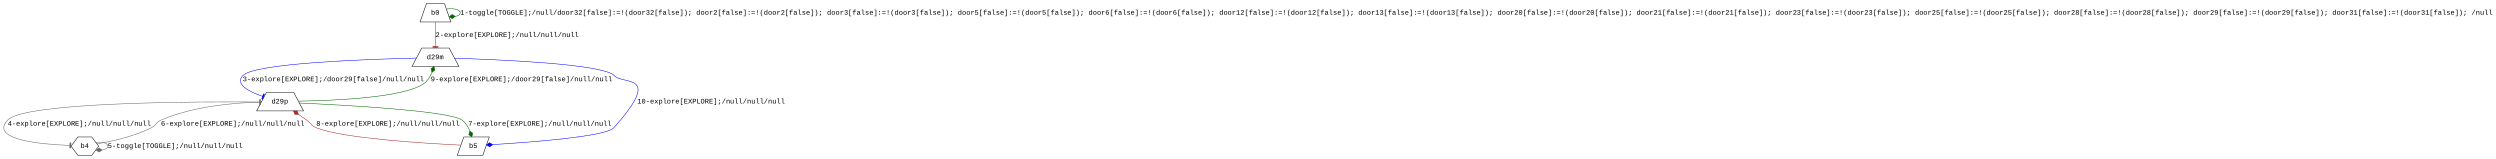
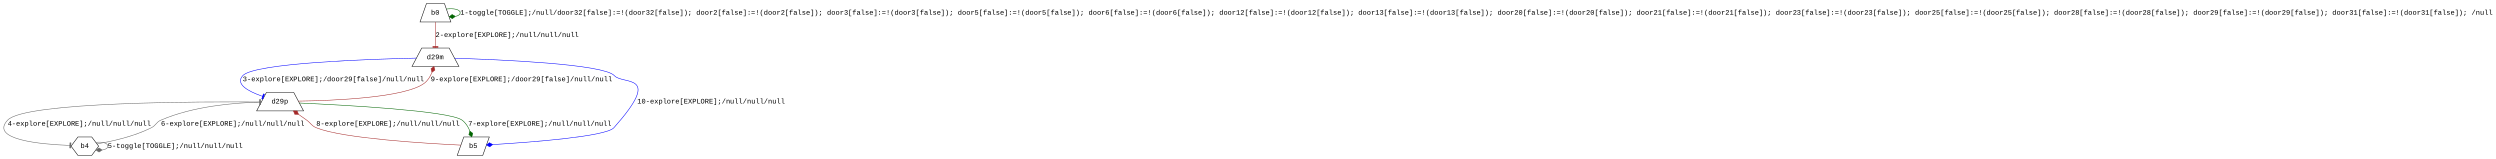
(369, 97) -> (369, 97)
